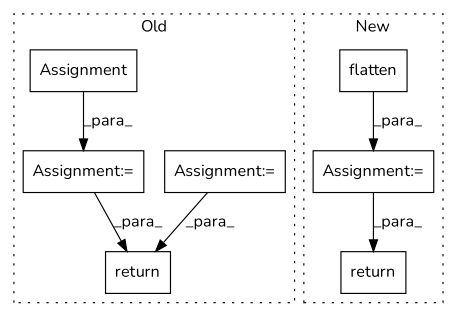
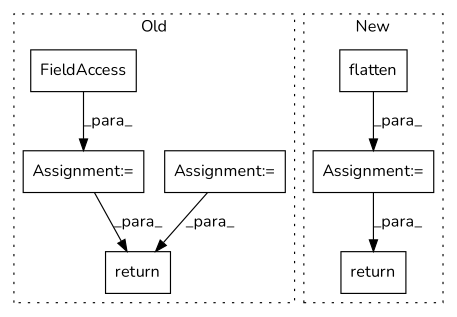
(84, 71) -> (84, 71)
